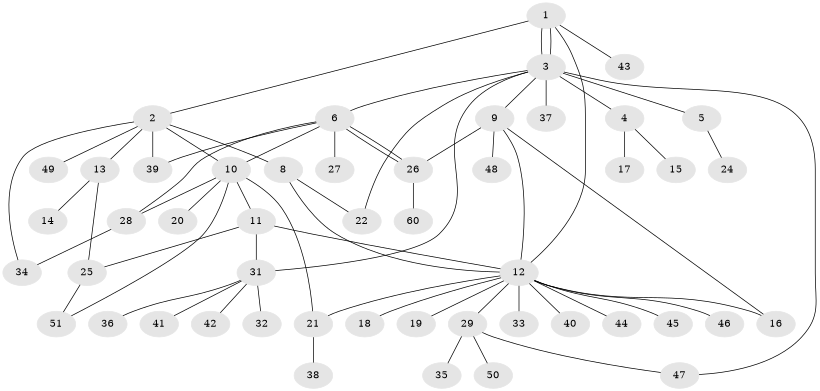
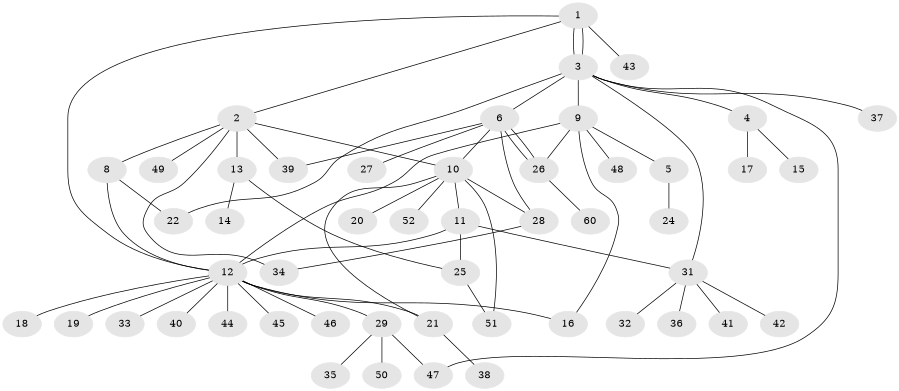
(624, 93) -> (623, 144)
none -> (409, 221)
